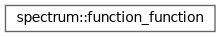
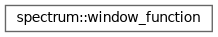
(110, 18) -> (109, 18)
